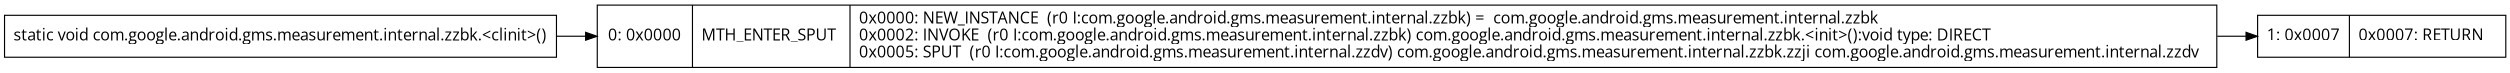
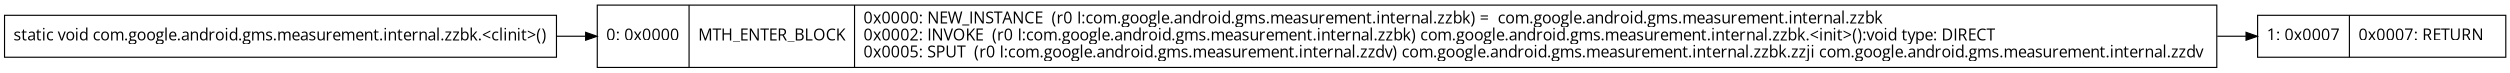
(769, 36) -> (772, 36)
